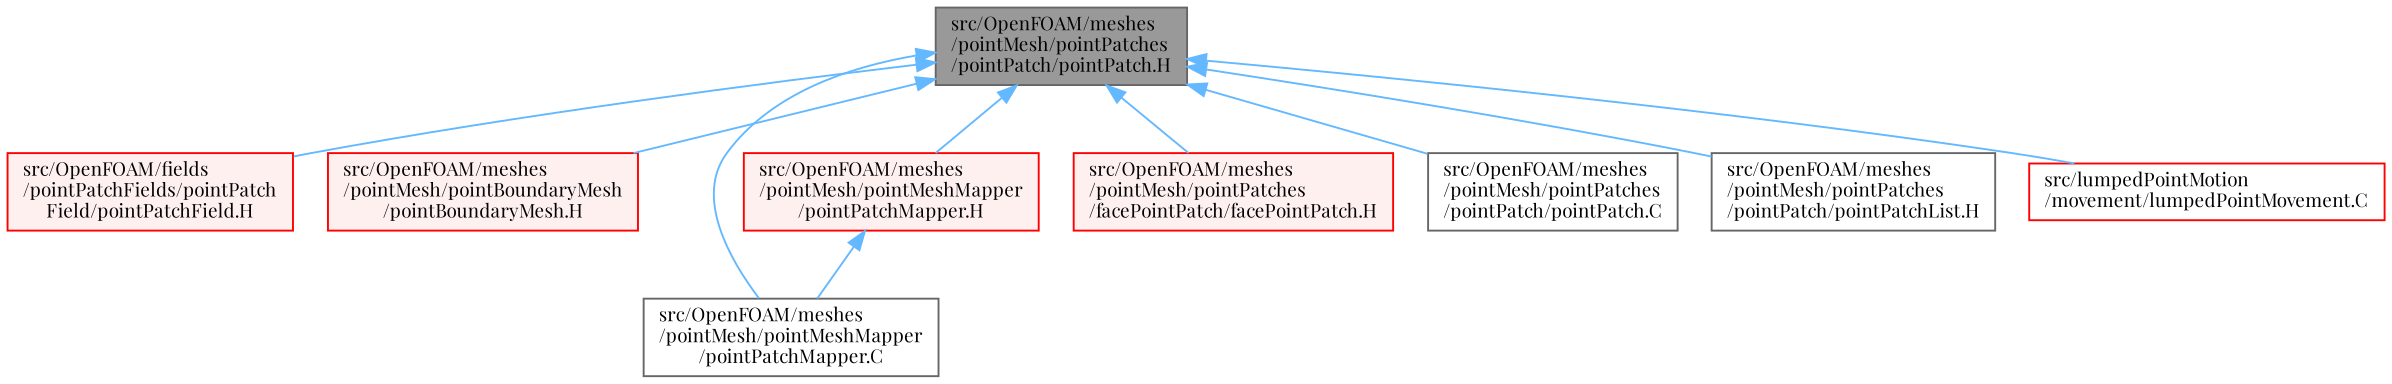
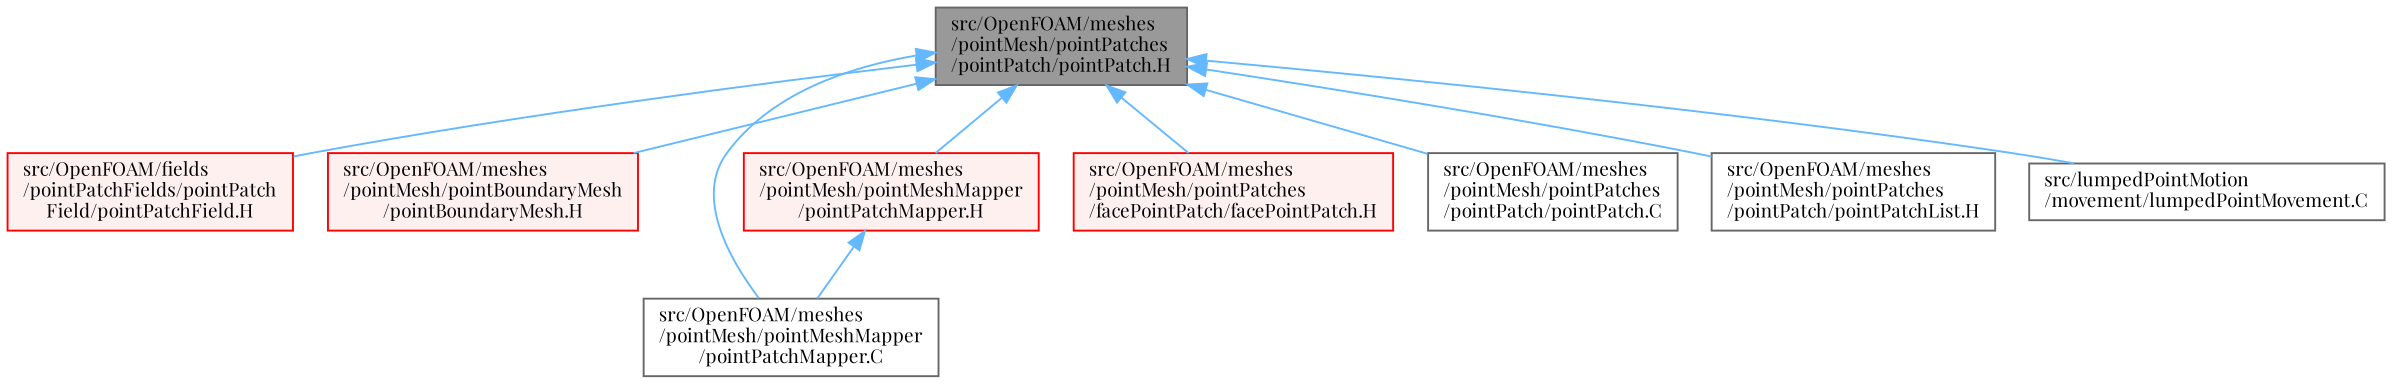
(2207, 192) -> (2207, 192)
